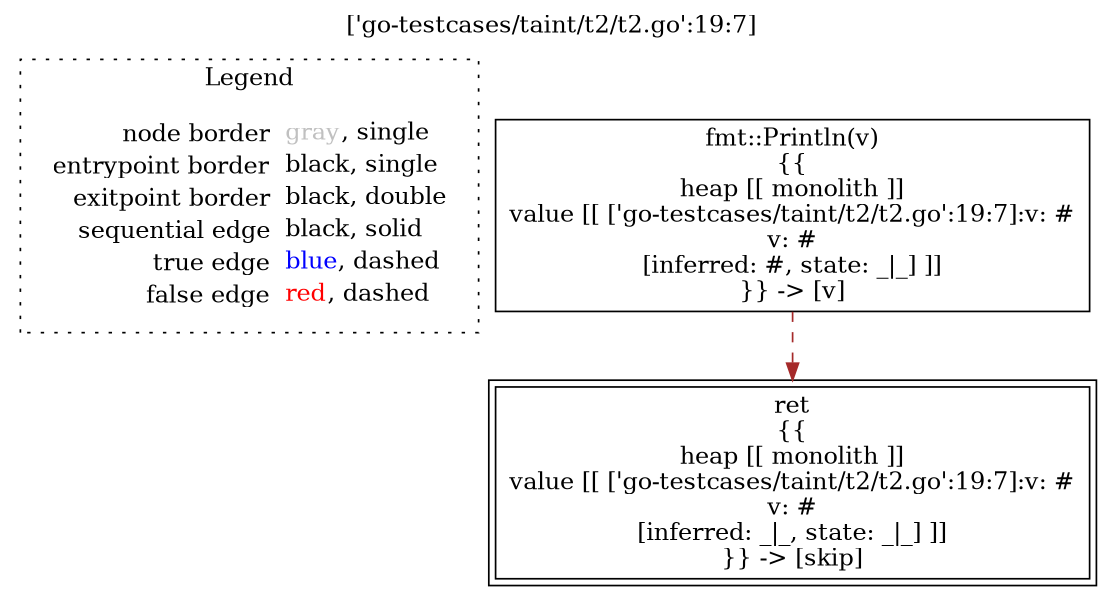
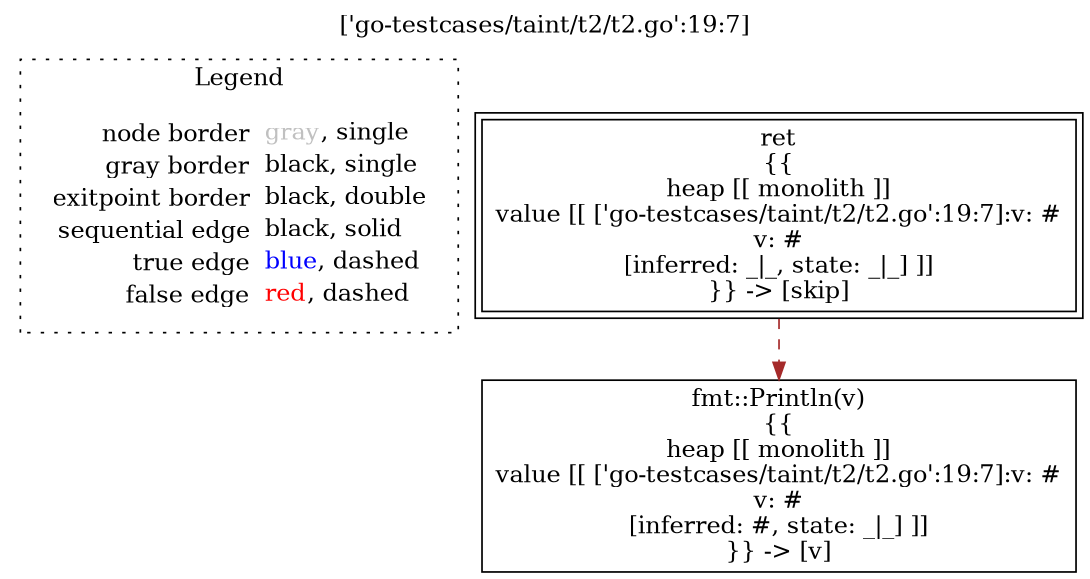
(165, 166) -> (182, 166)
(793, 337) -> (779, 340)
